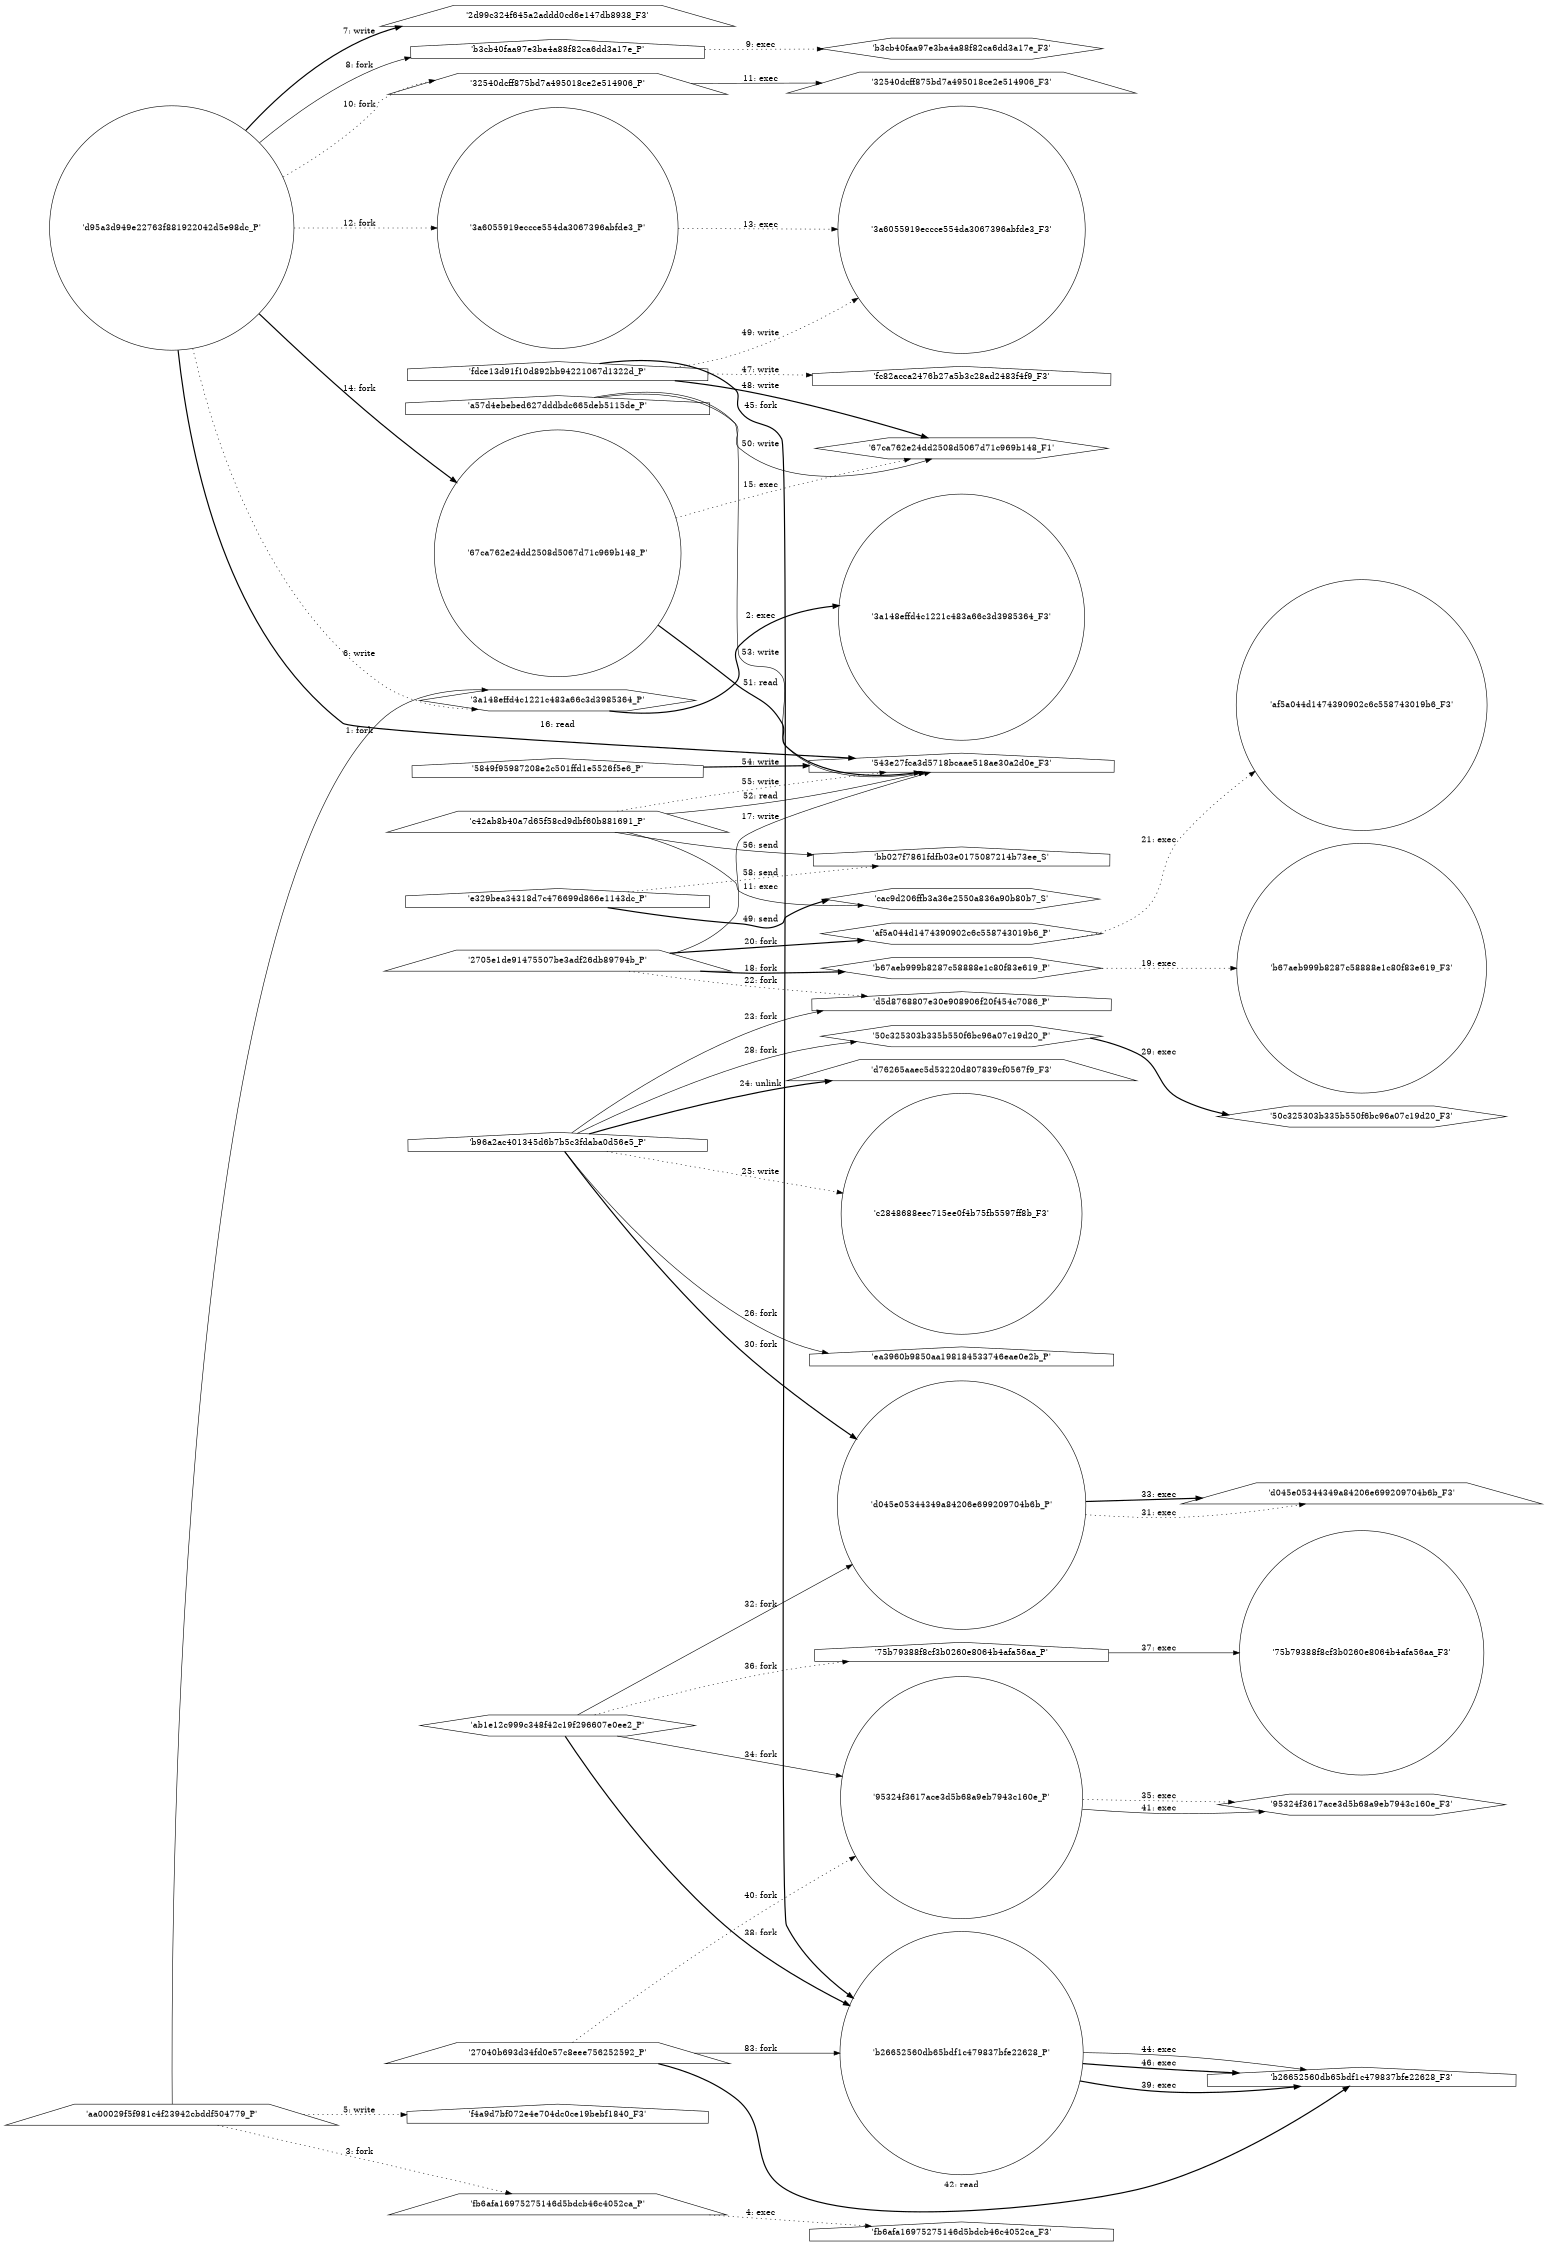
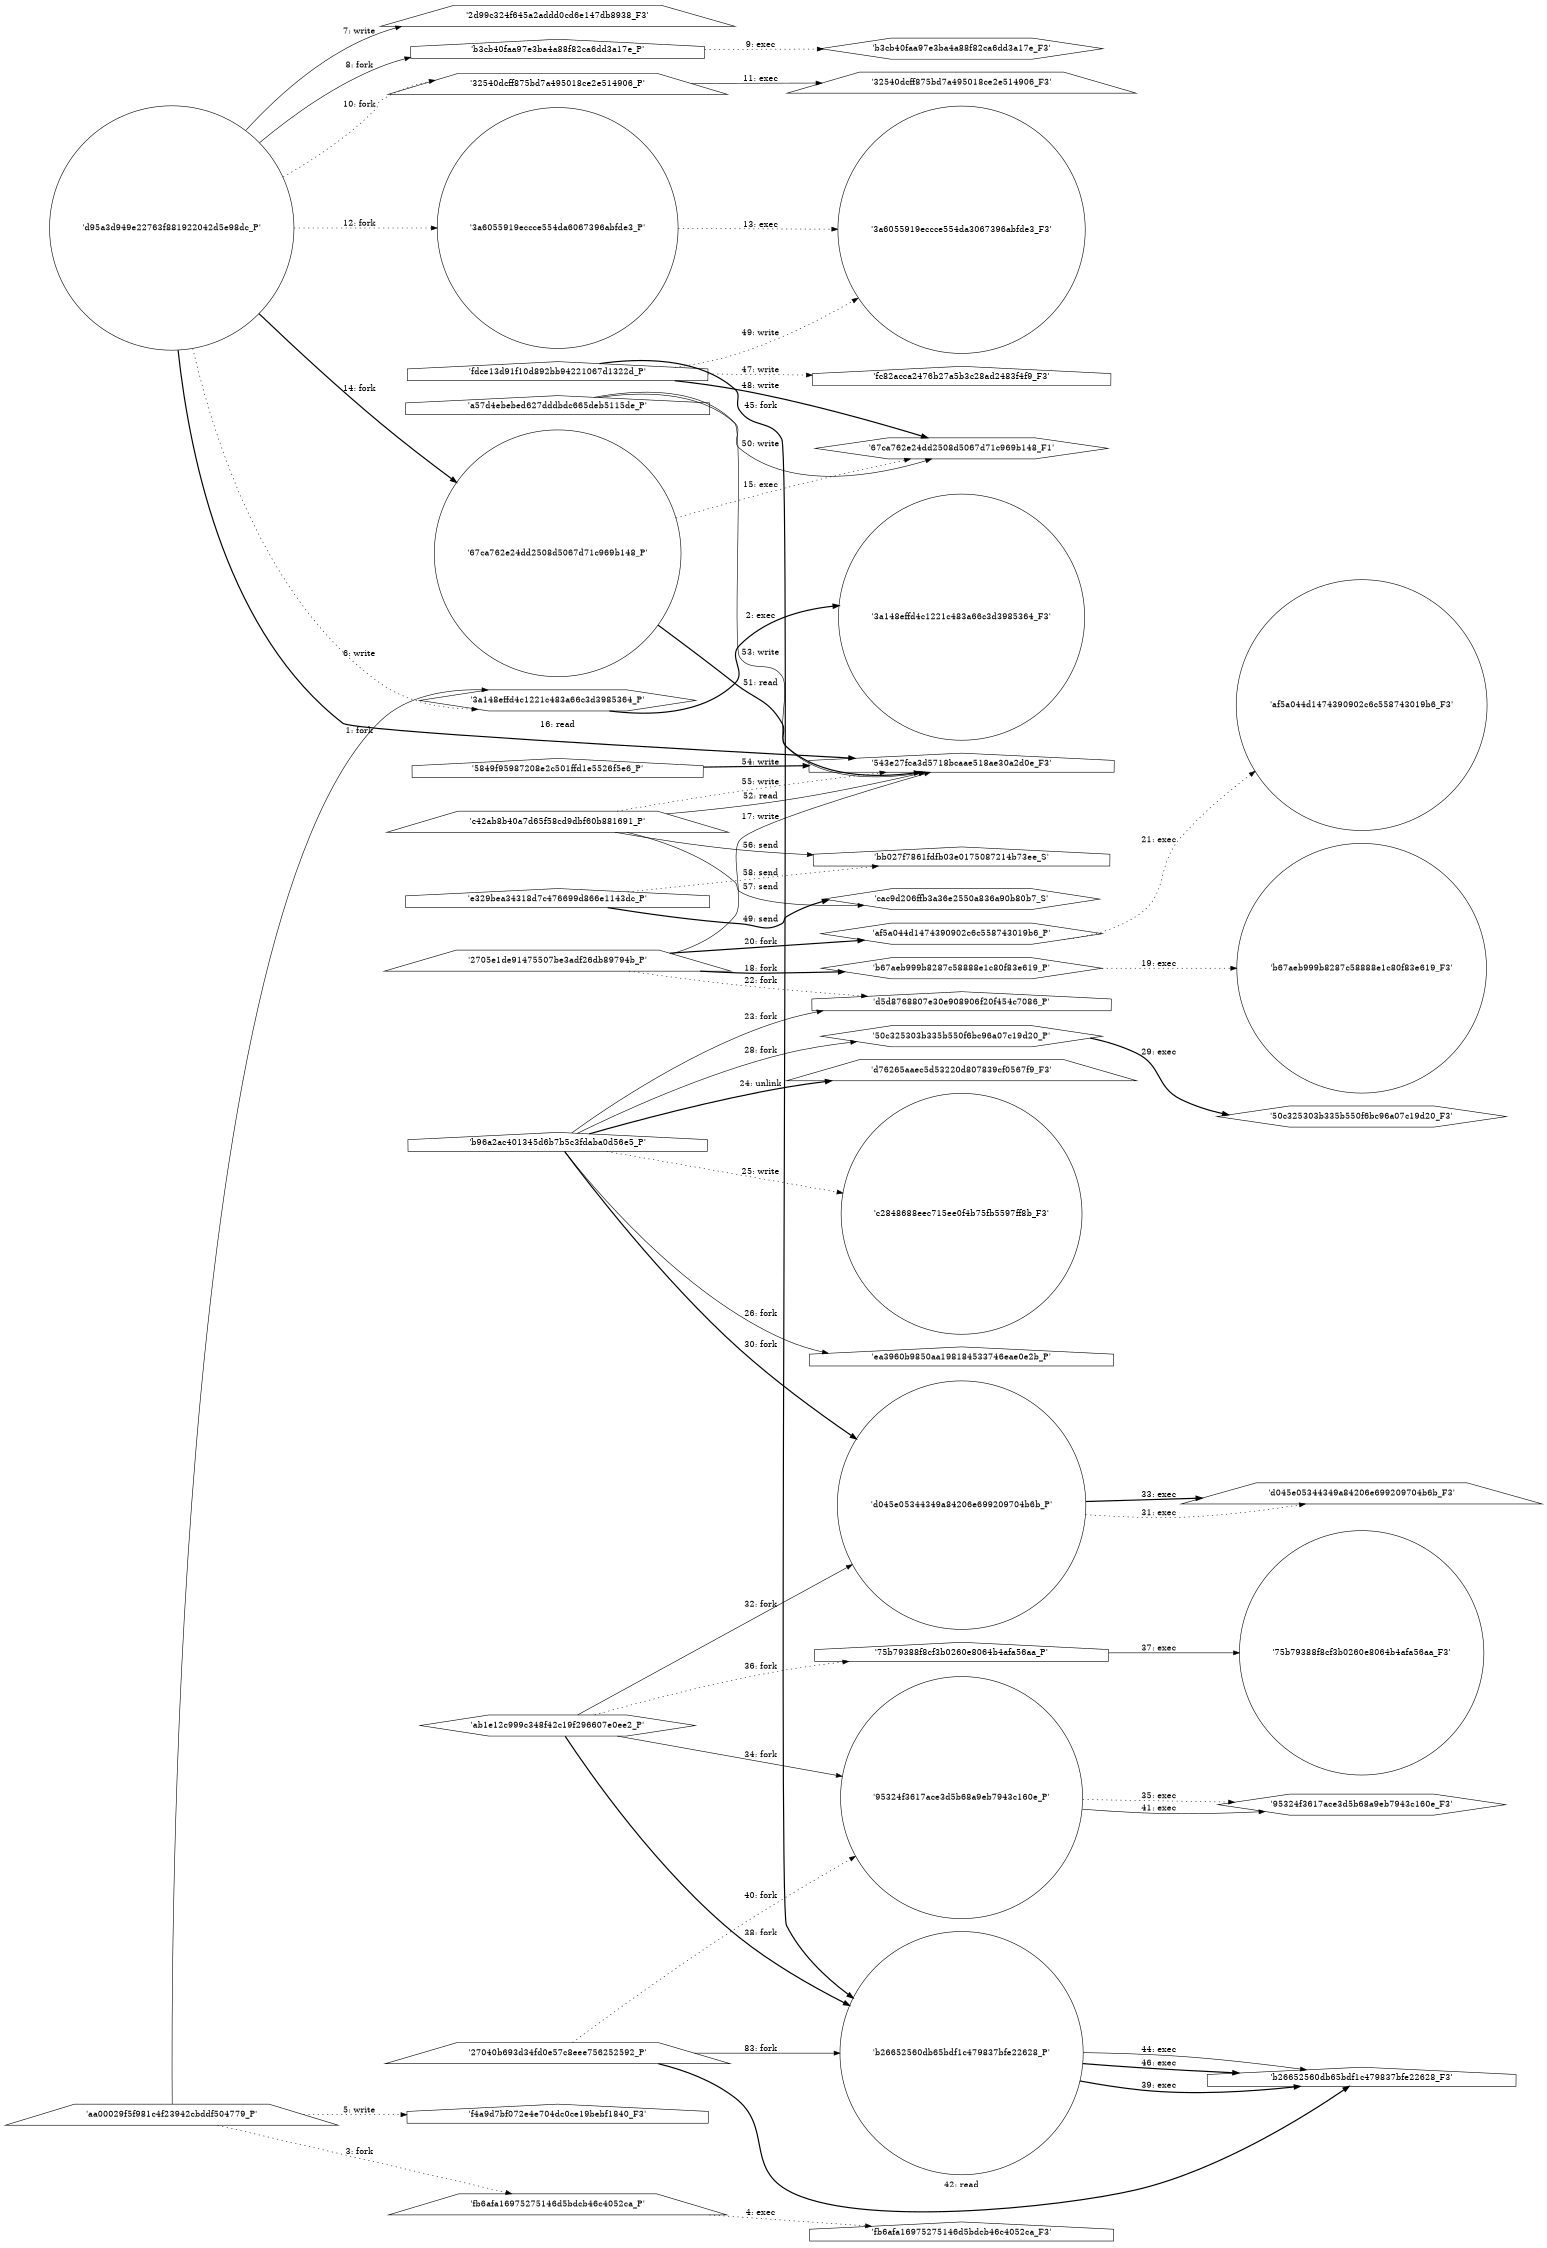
(314, 69) -> (314, 69)
(558, 228) -> (558, 228)
(761, 887) -> (761, 887)
